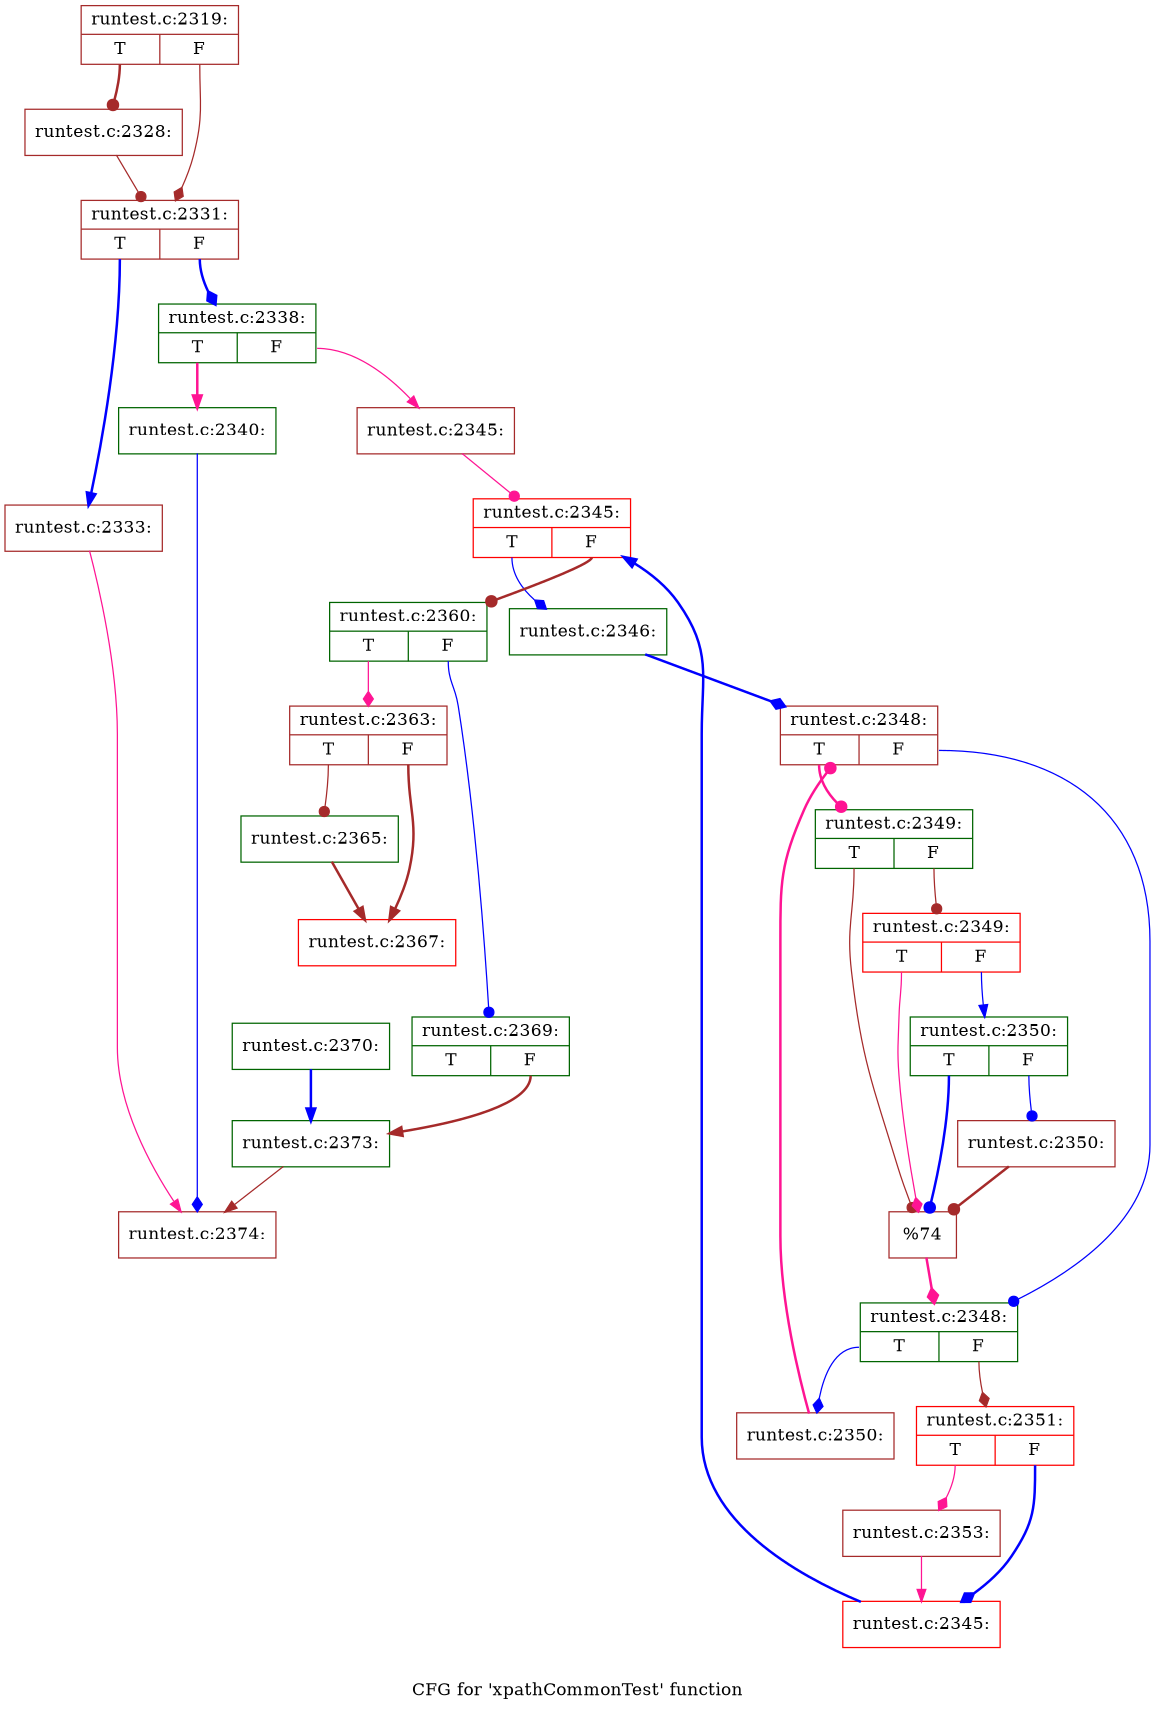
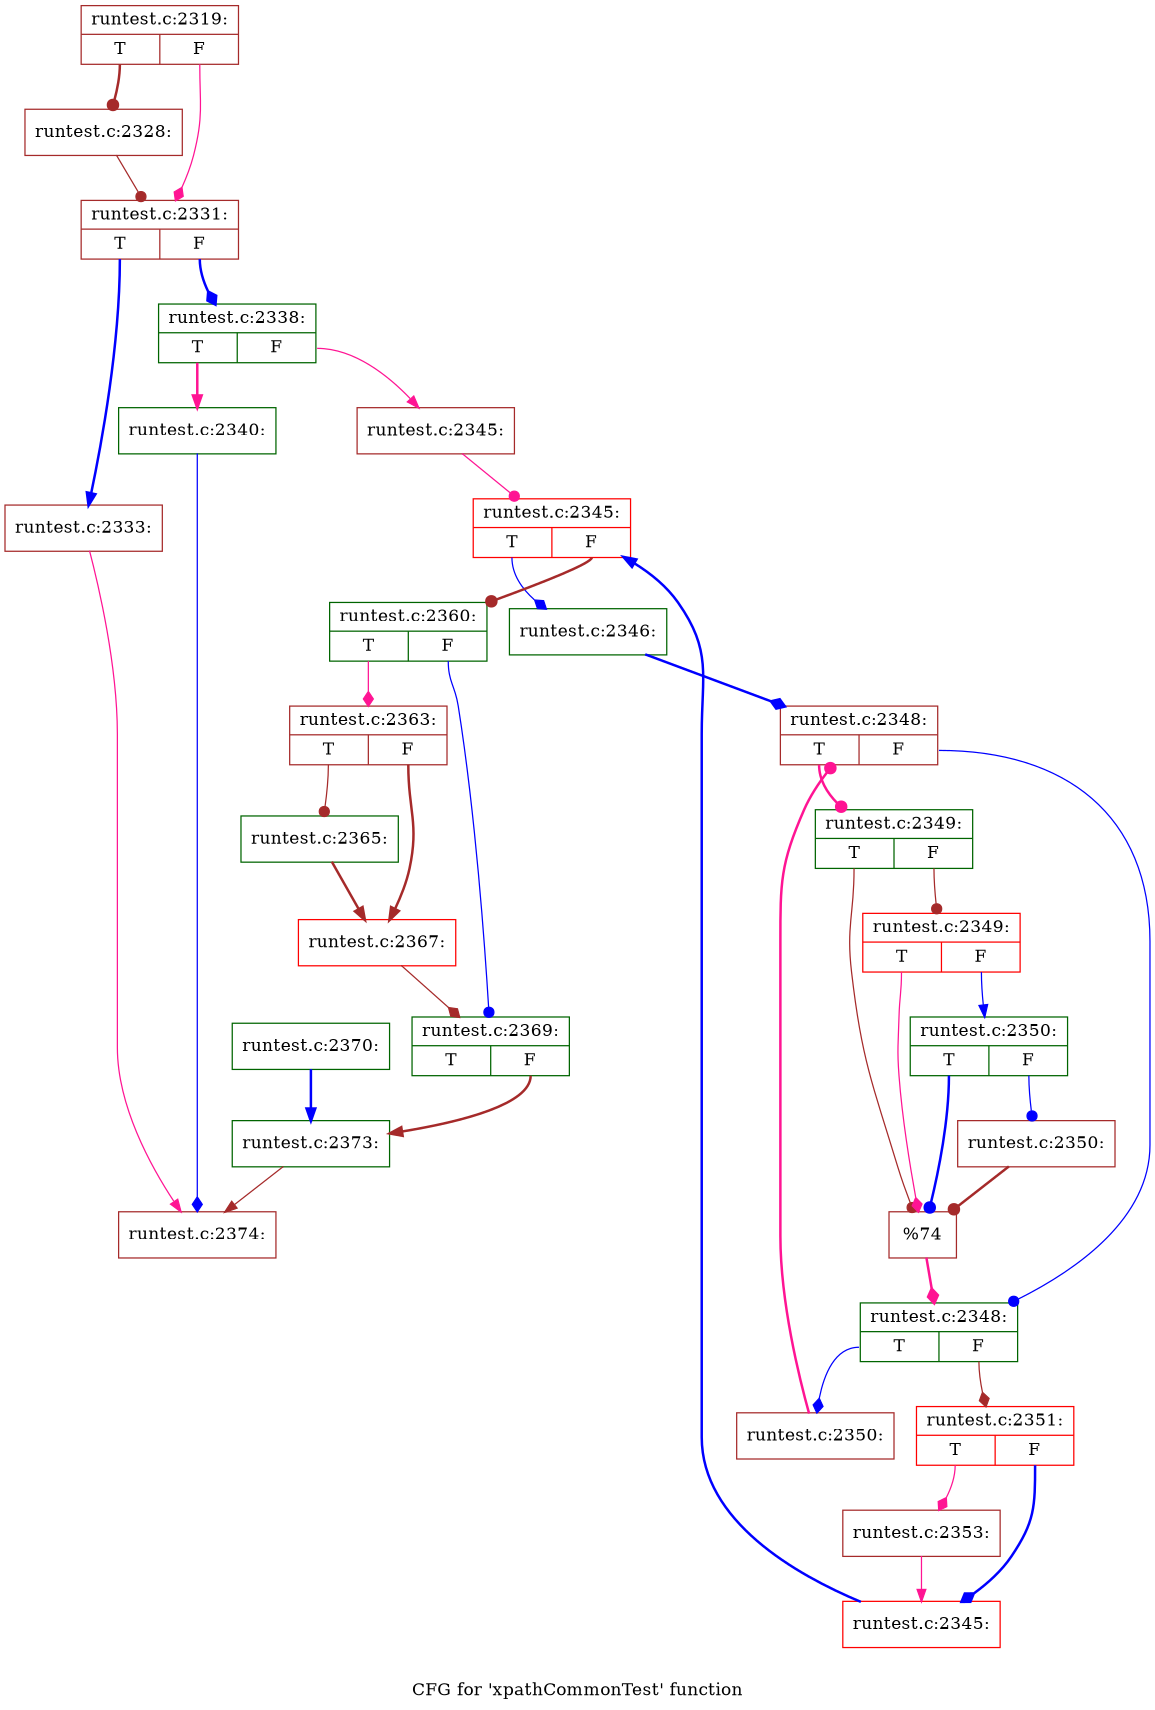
(199, 127) -> (199, 127)
none -> (425, 986)
